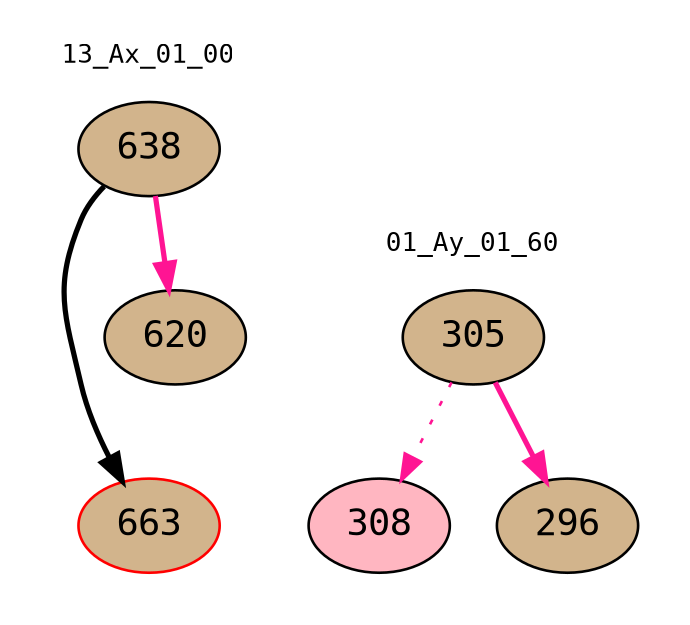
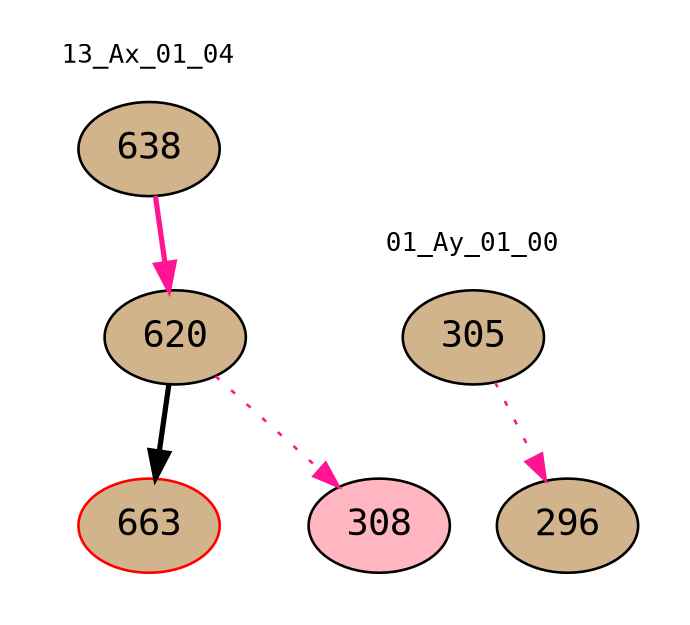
(149, 56) -> (149, 56)
(473, 245) -> (473, 245)
(67, 321) -> (164, 418)
(432, 420) -> (249, 406)
(514, 420) -> (514, 420)
